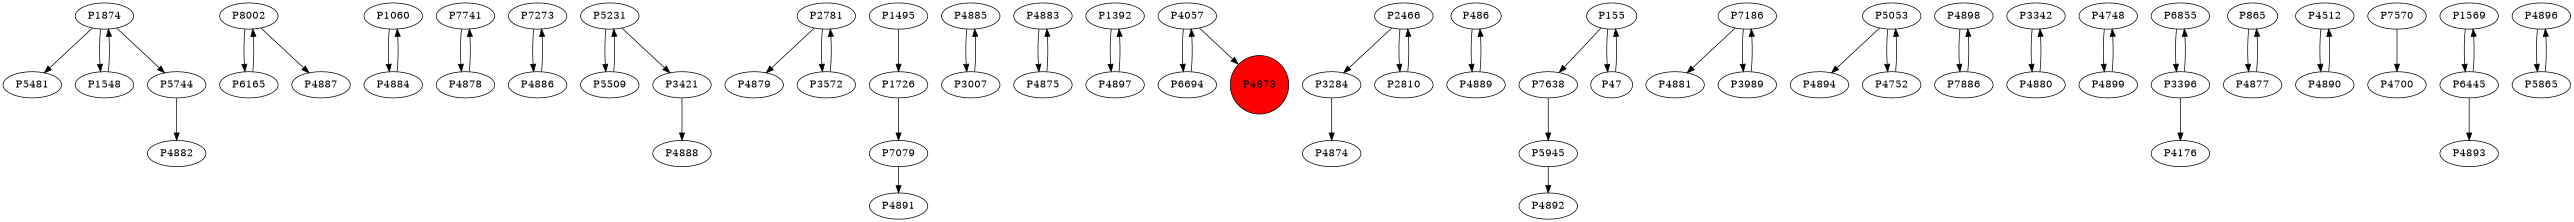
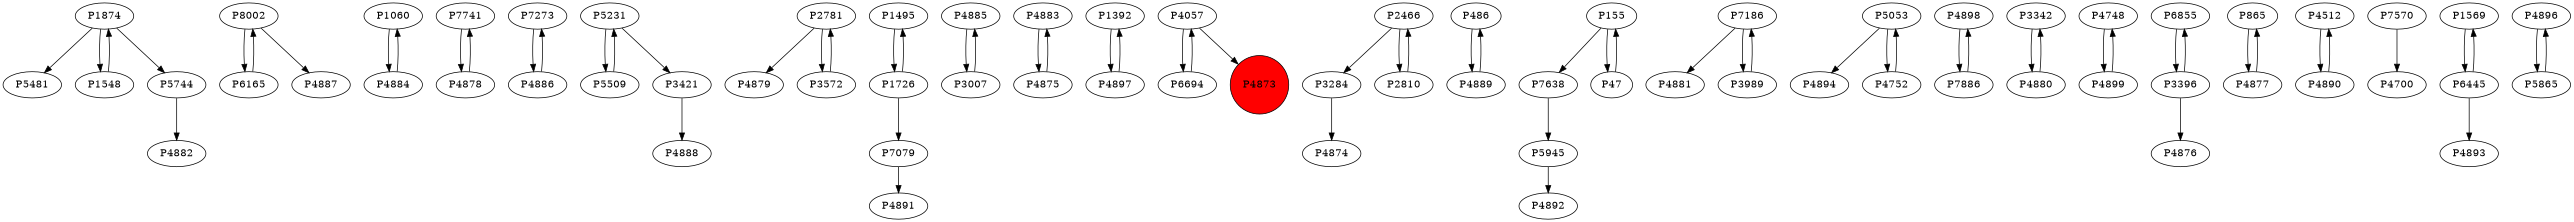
none -> (903, 54)
(2180, 154) -> (2180, 154)
